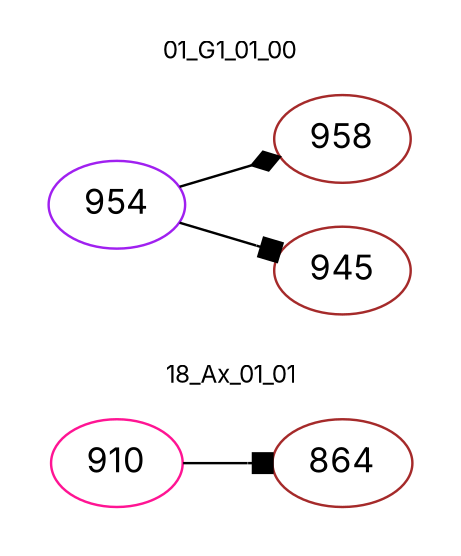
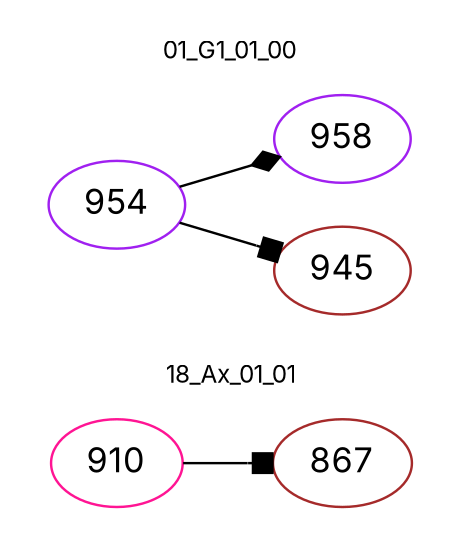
(342, 139) -> (342, 139)
(342, 463) -> (342, 463)
